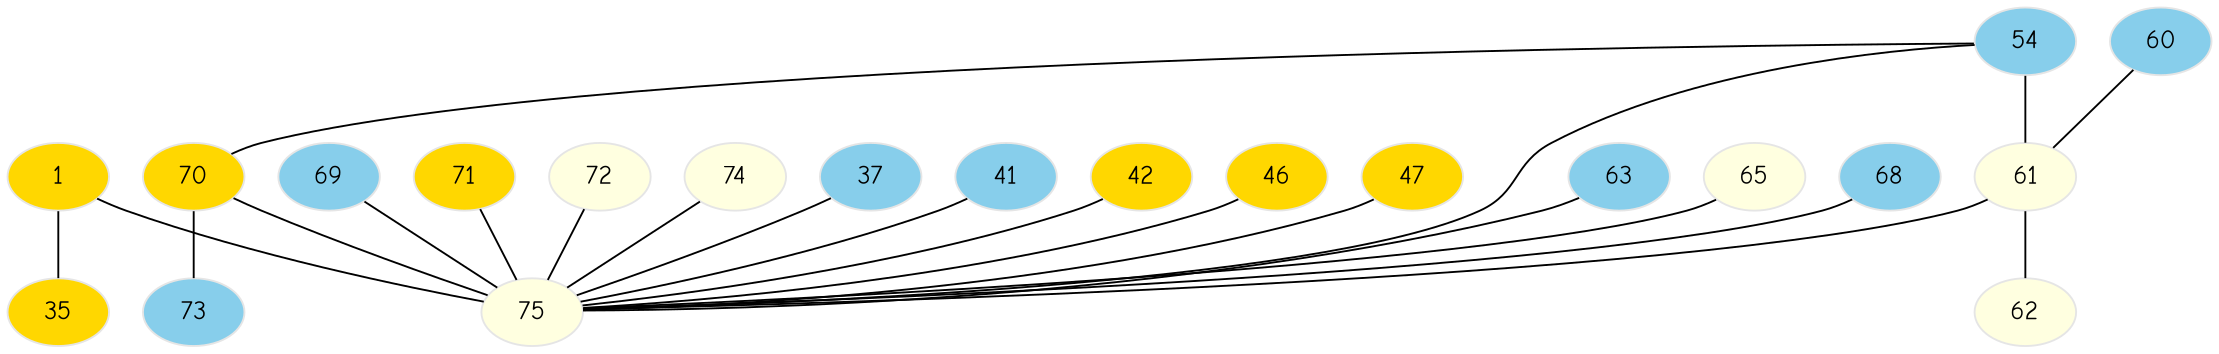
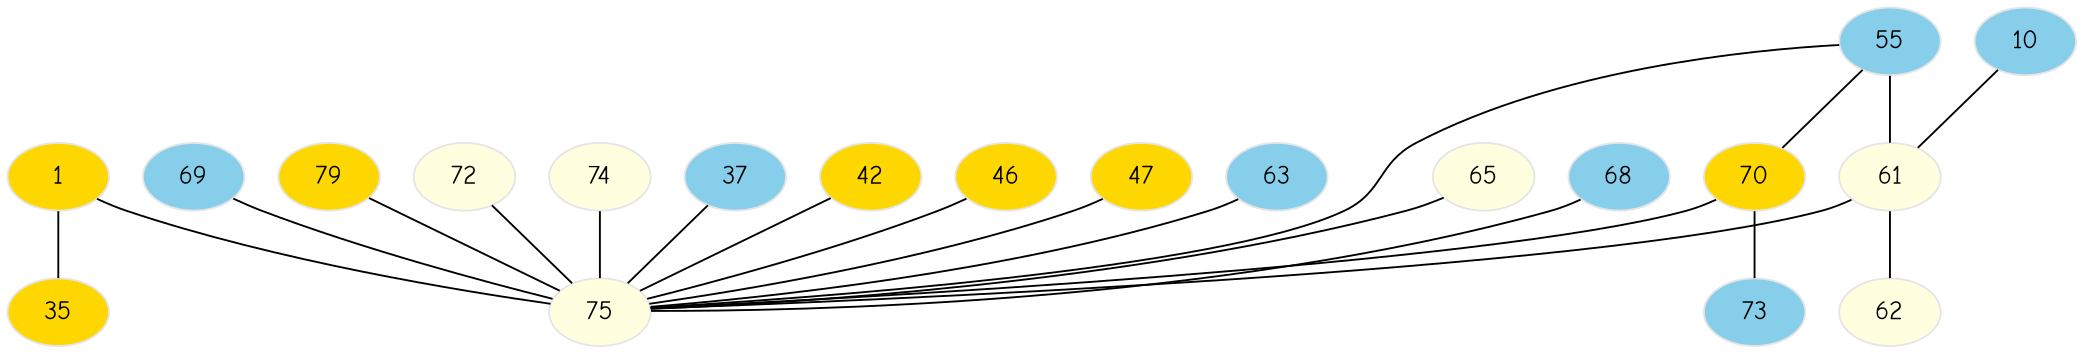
(2025, 41) -> (1890, 41)
(2161, 41) -> (2025, 41)
(464, 177) -> (329, 177)
(1006, 177) -> none
